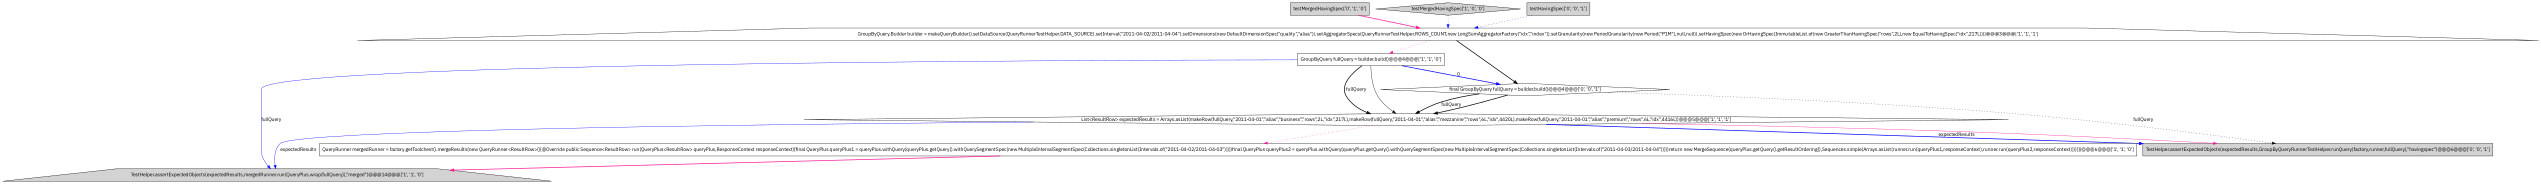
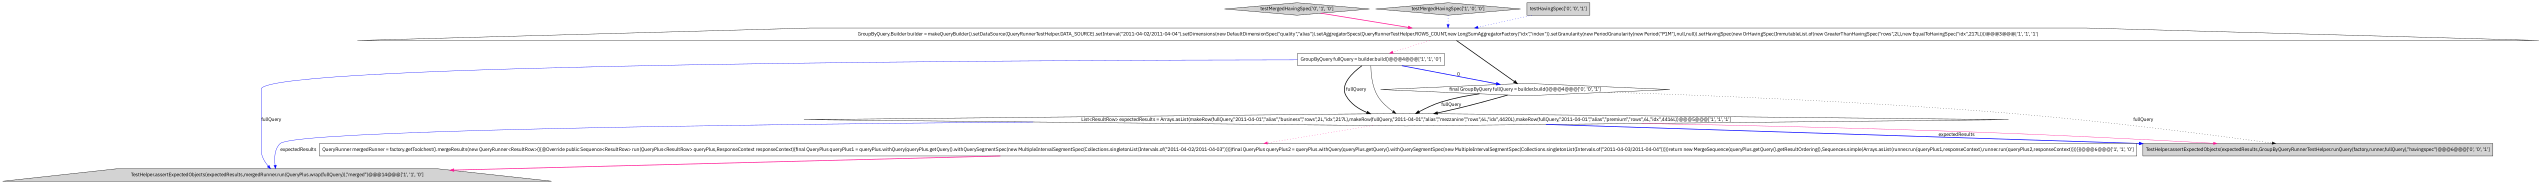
(1330, 9) -> (1297, 9)
